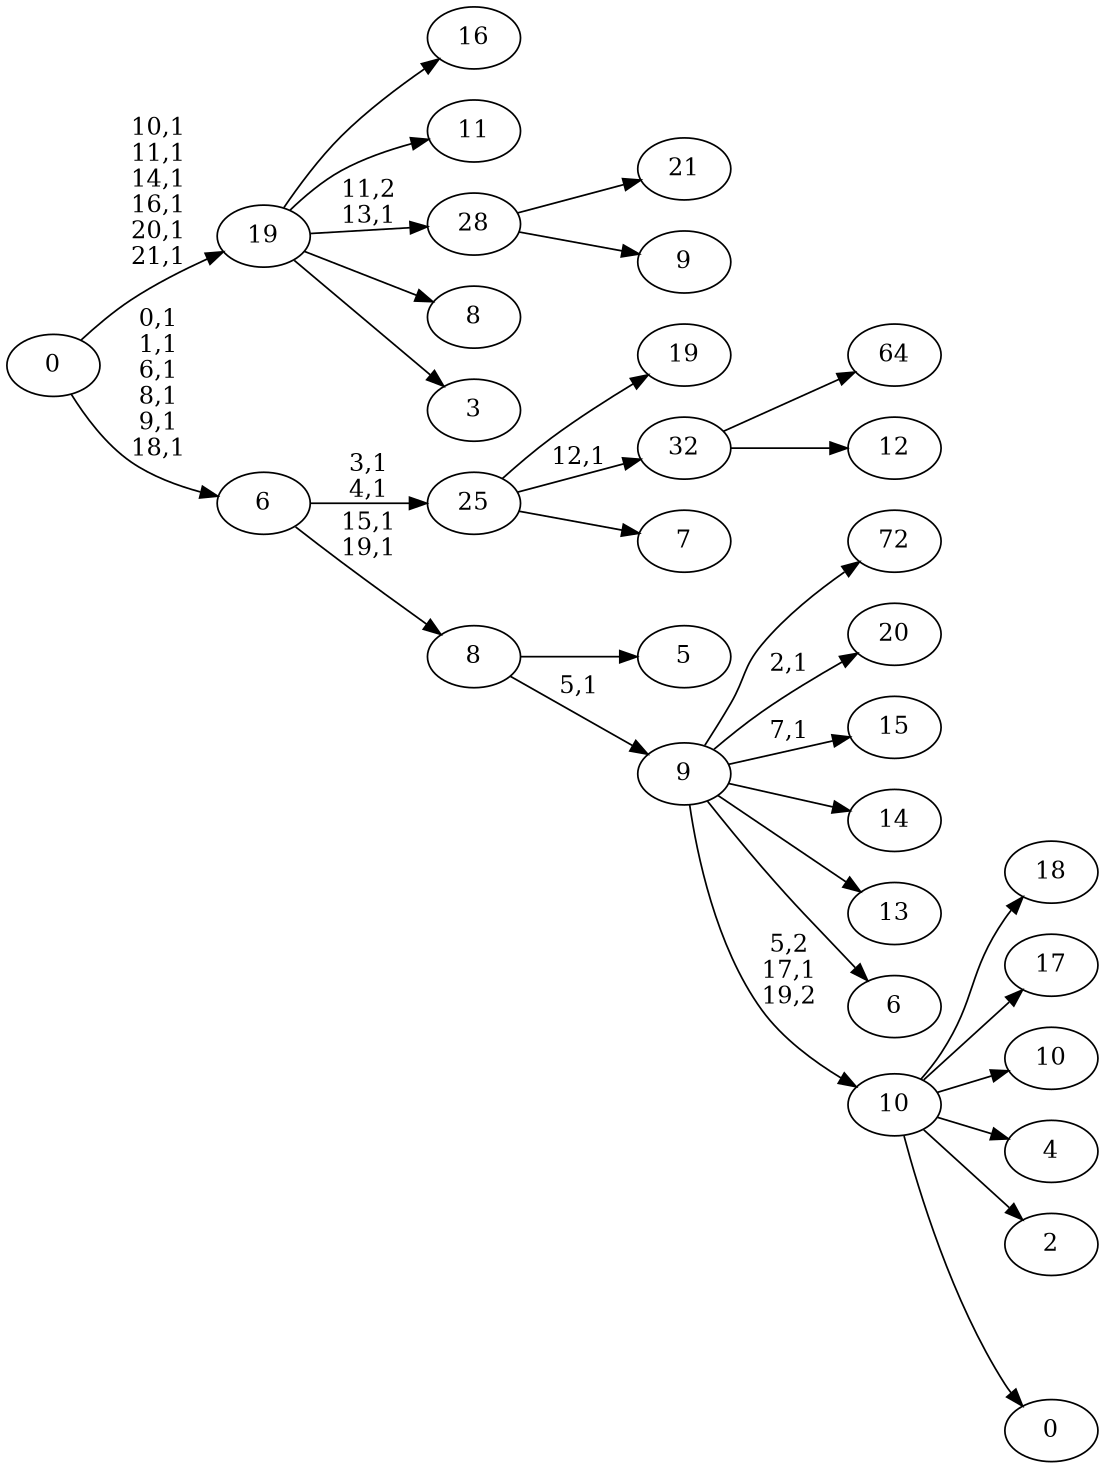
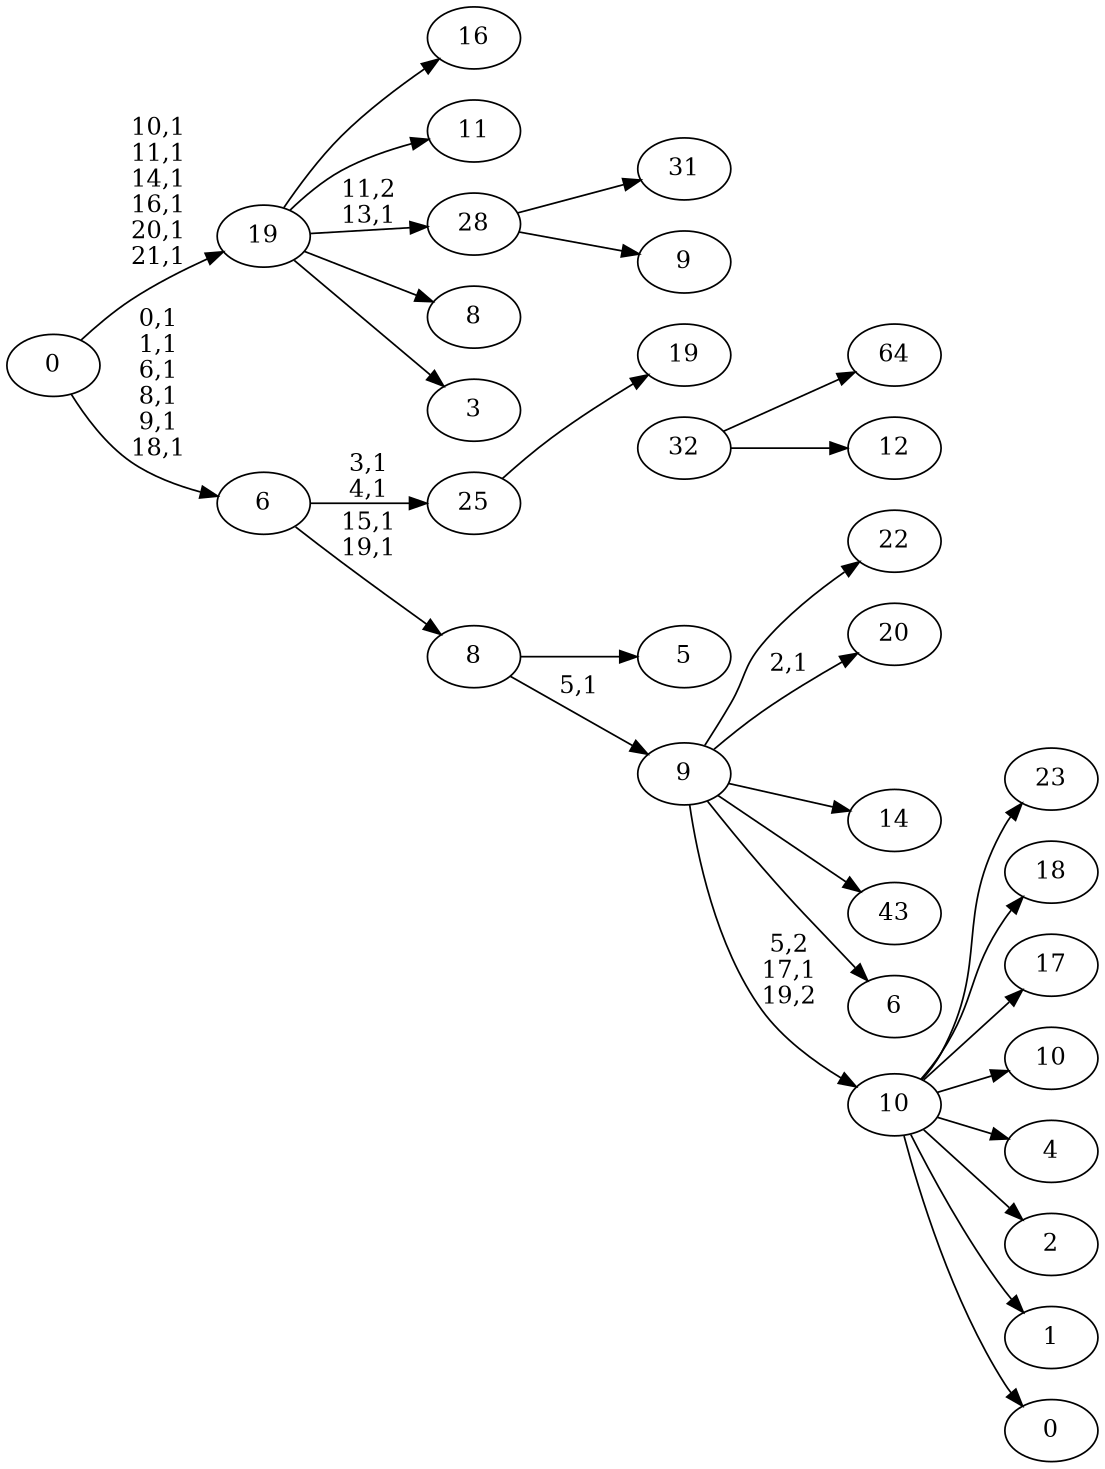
(684, 169) -> (684, 169)
(571, 478) -> none
(684, 541) -> none
(895, 541) -> (895, 541)
(895, 727) -> none
none -> (1051, 779)
(895, 914) -> (895, 914)
none -> (1051, 1338)
